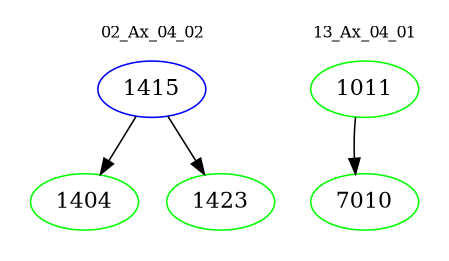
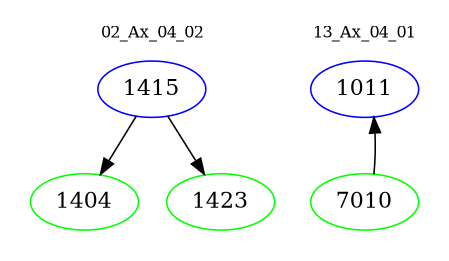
(365, 89) -> (365, 89)
(354, 138) -> (375, 154)
